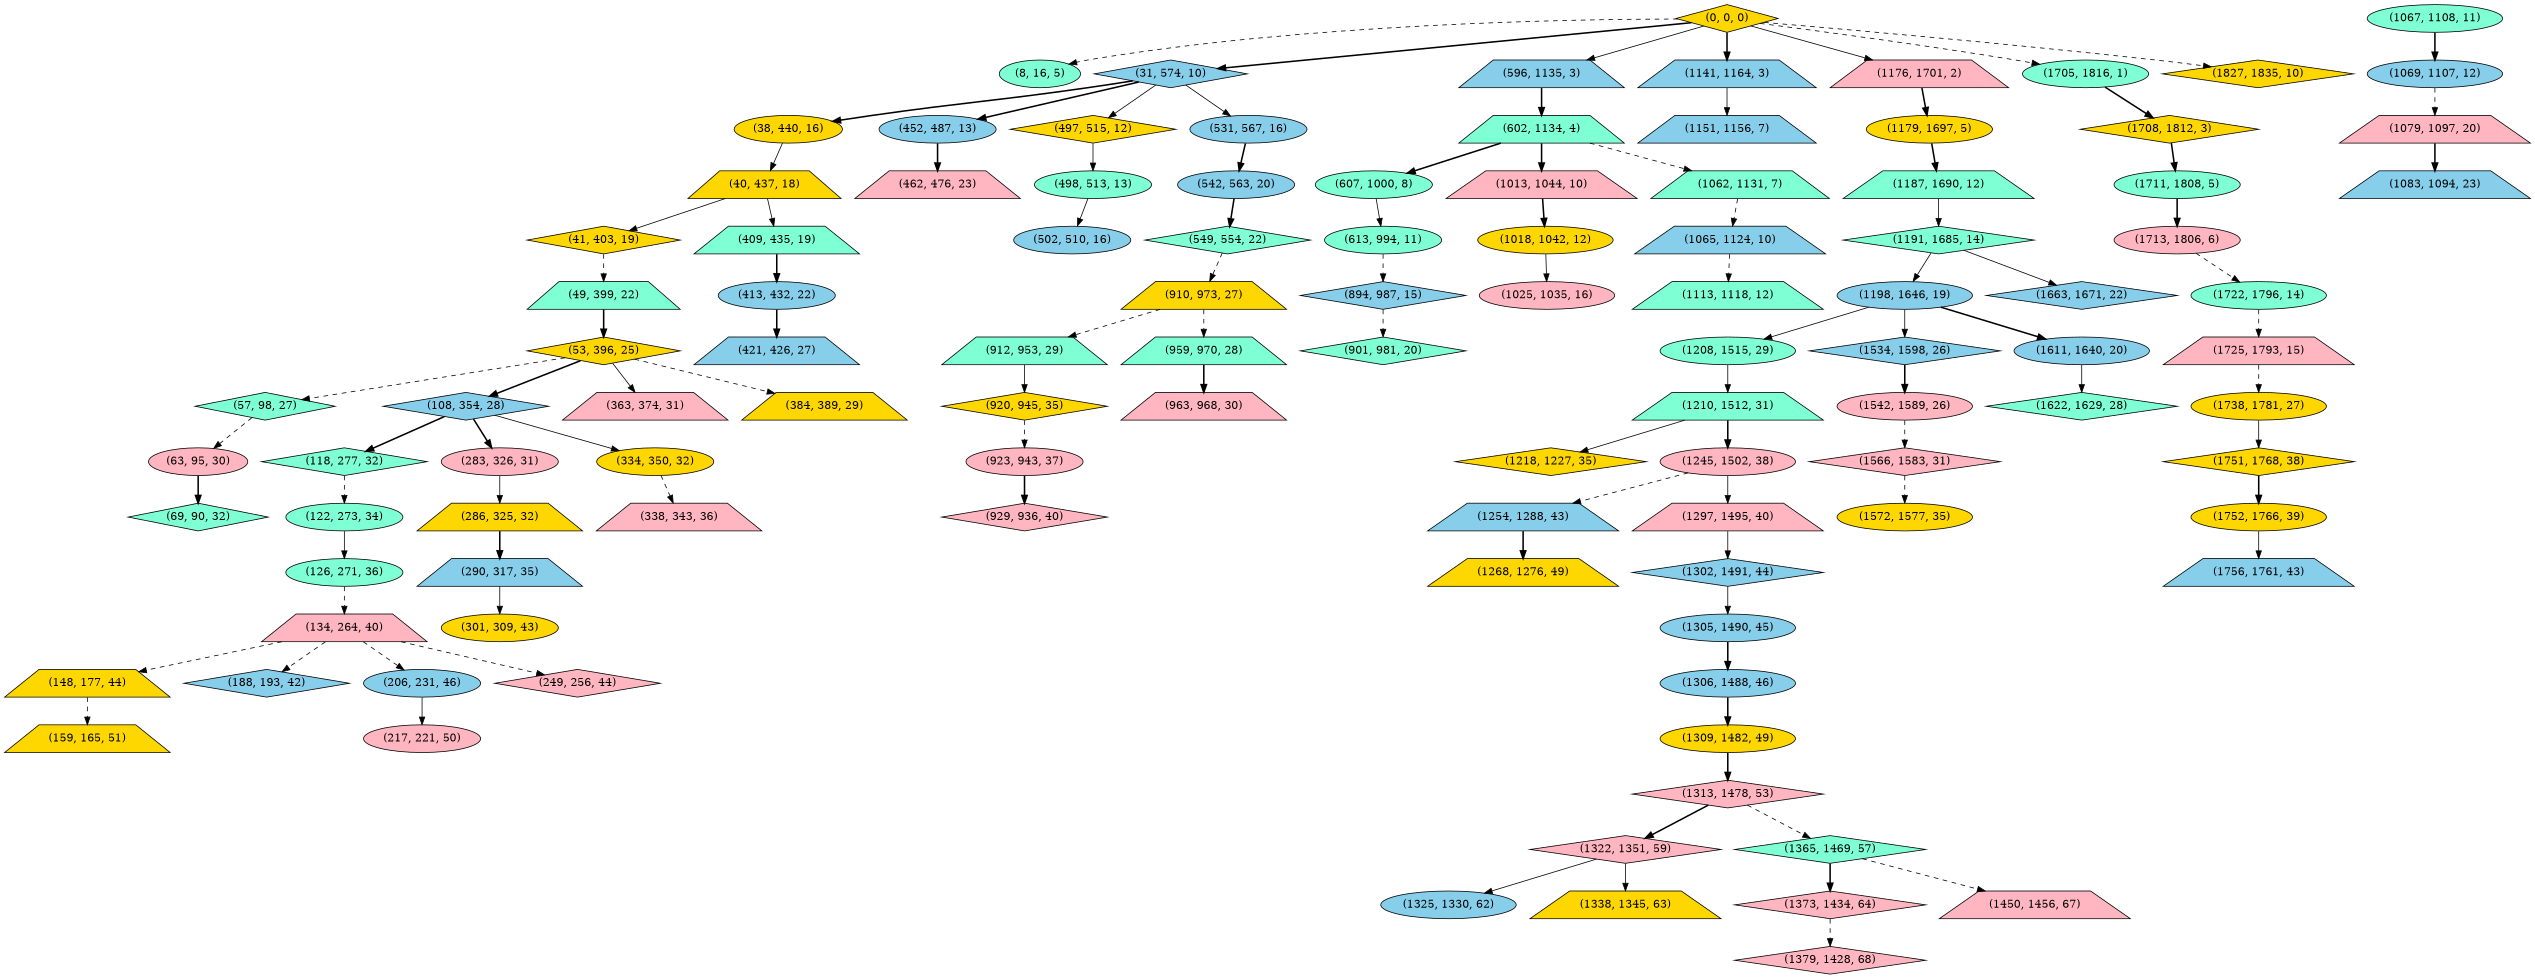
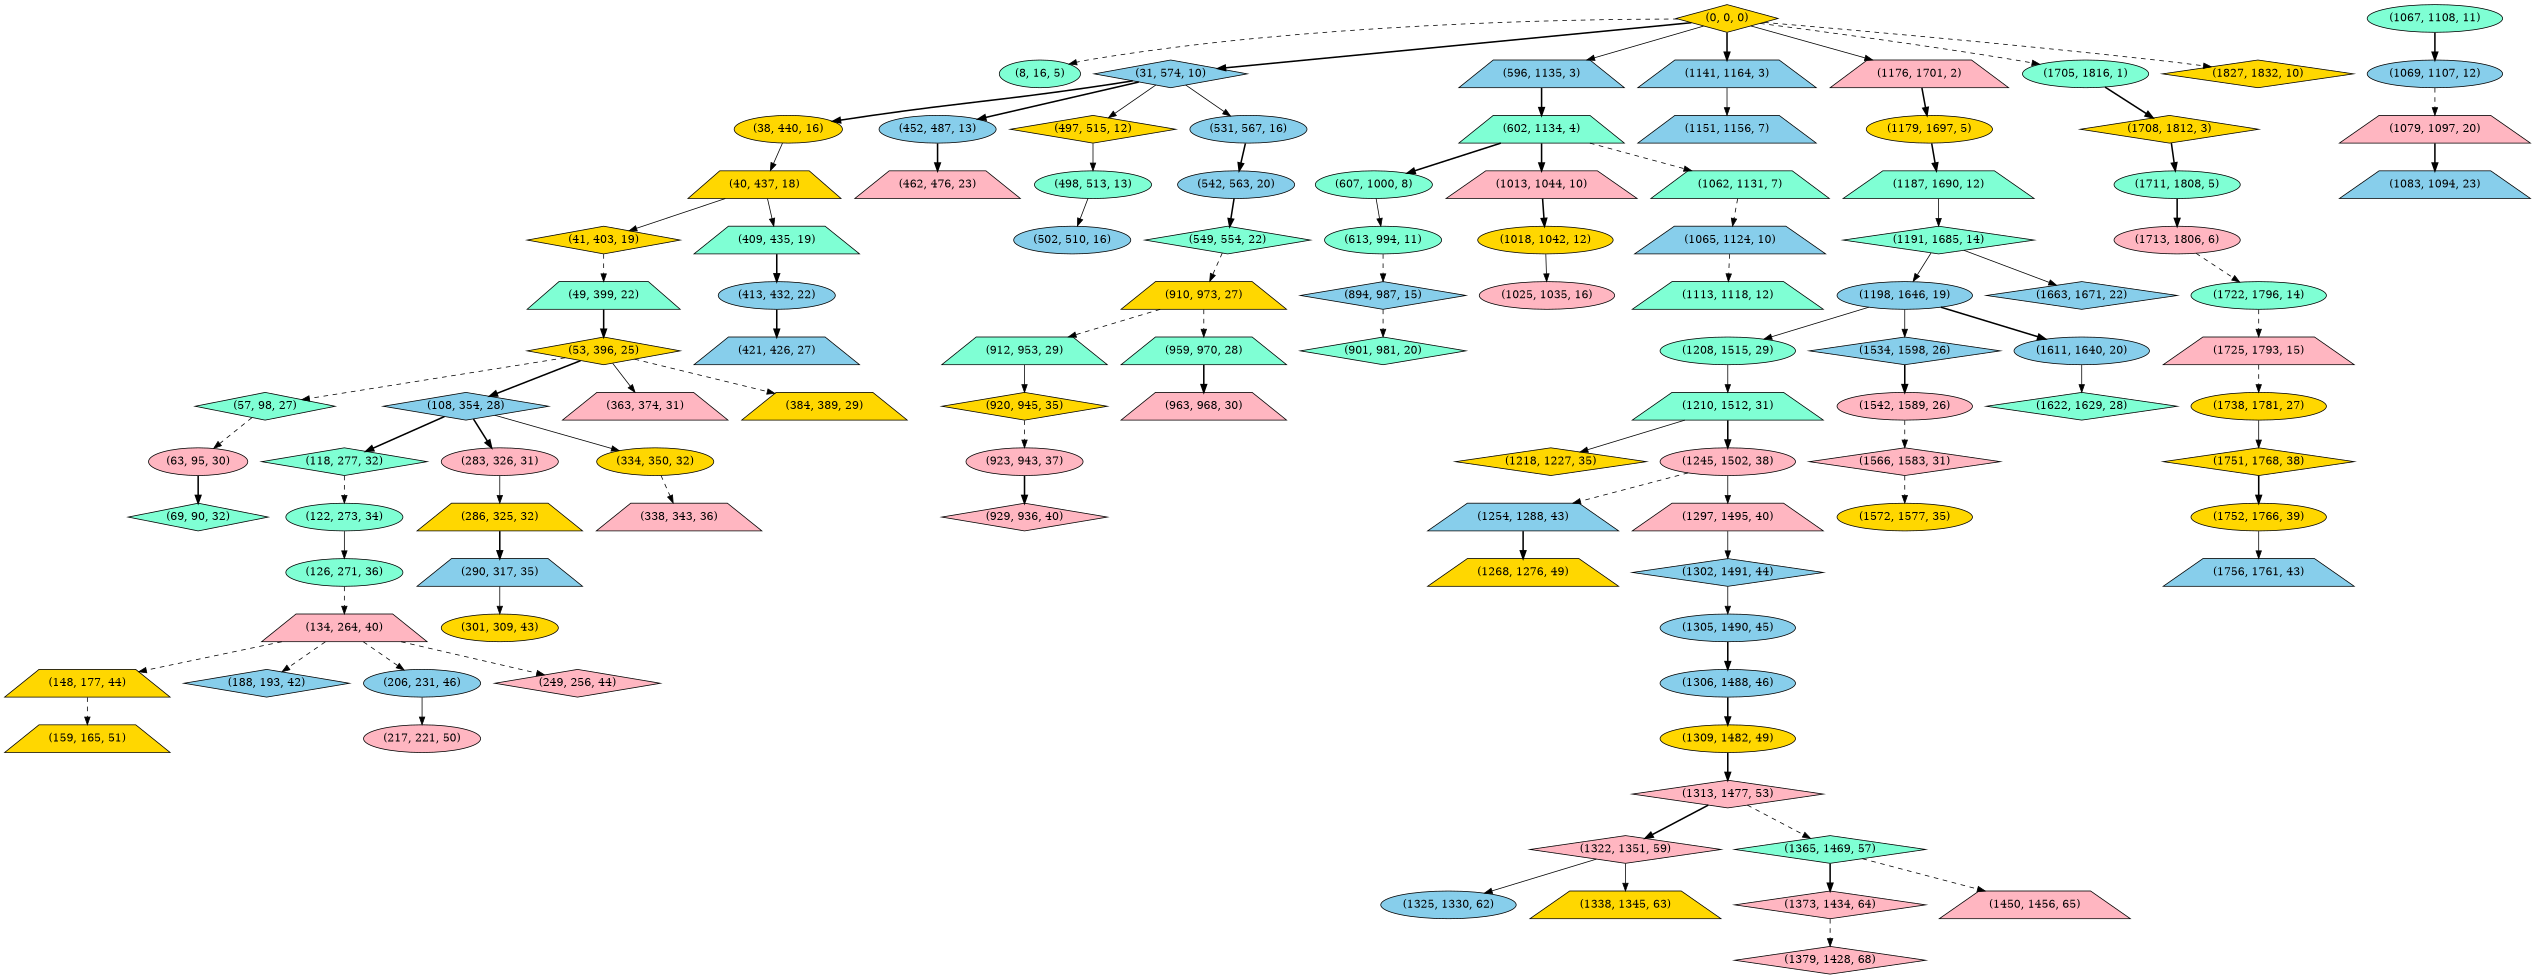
(2258, 74) -> (2258, 74)
(1728, 794) -> (1728, 794)
(2035, 905) -> (2035, 905)
